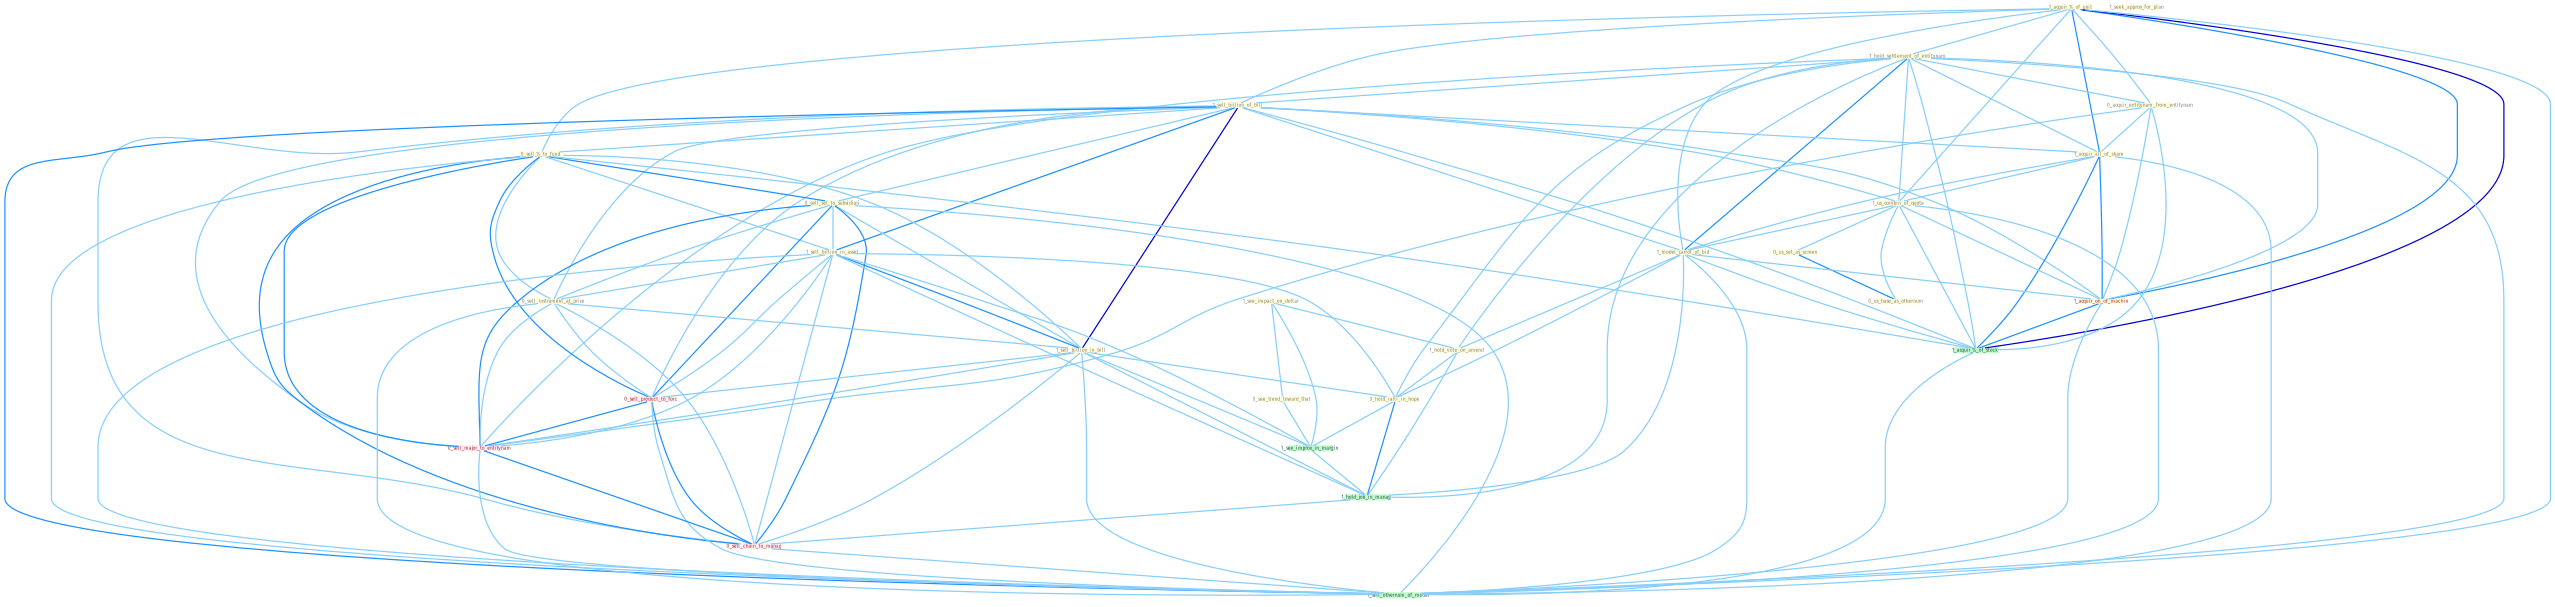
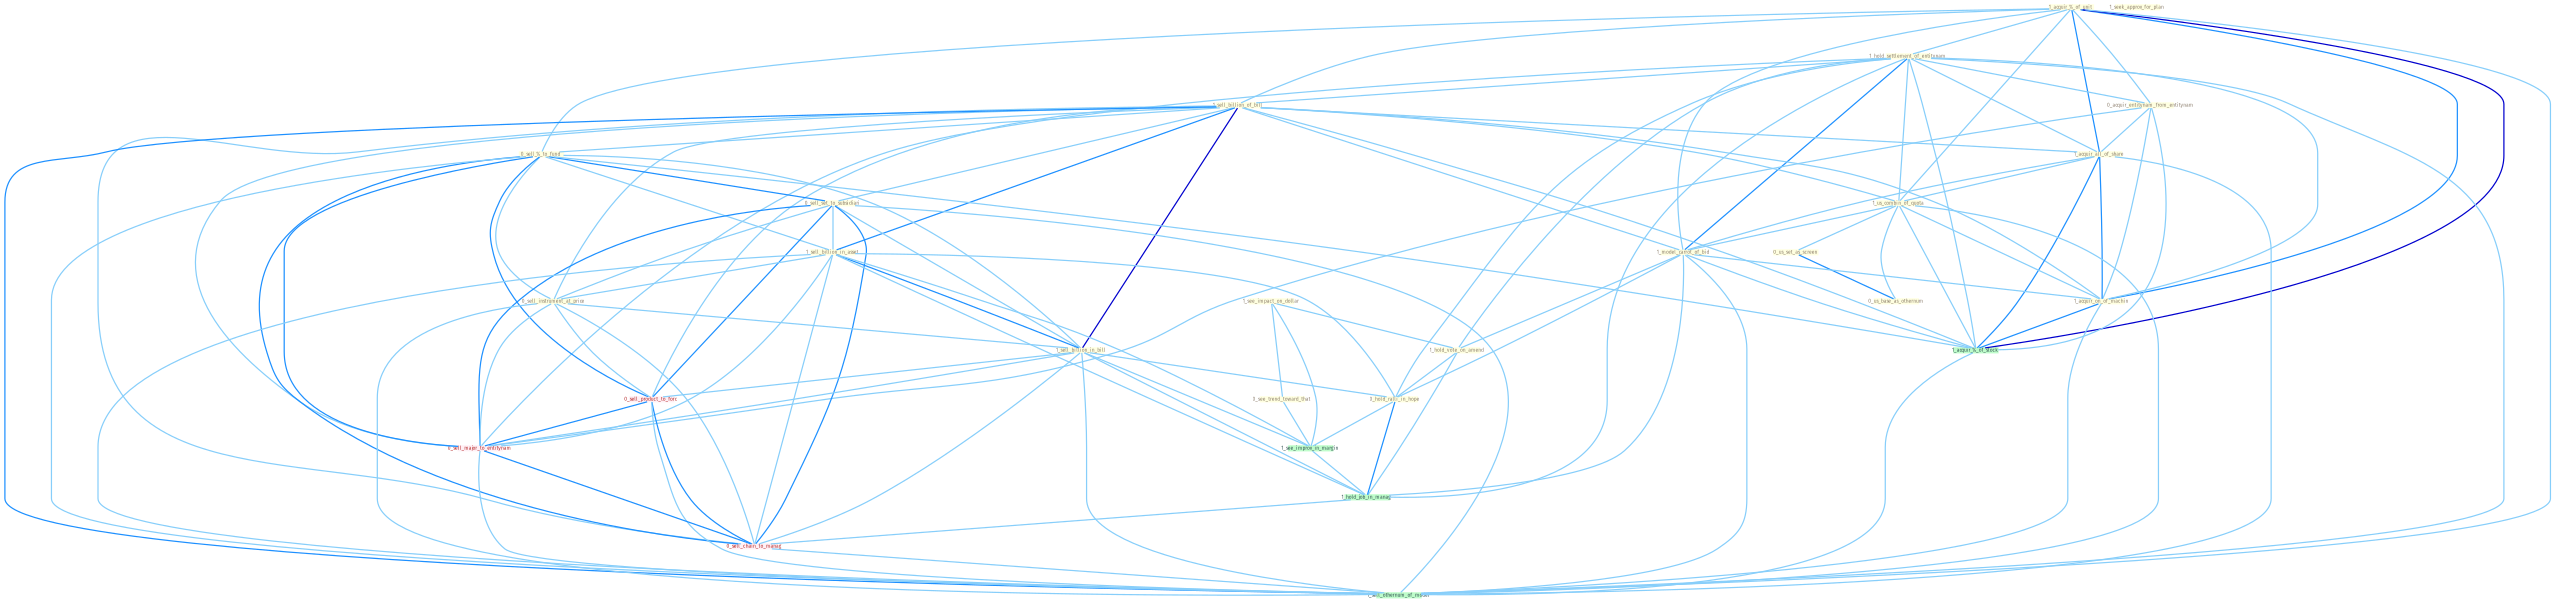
(2102, 301) -> (2102, 301)
(746, 330) -> none
